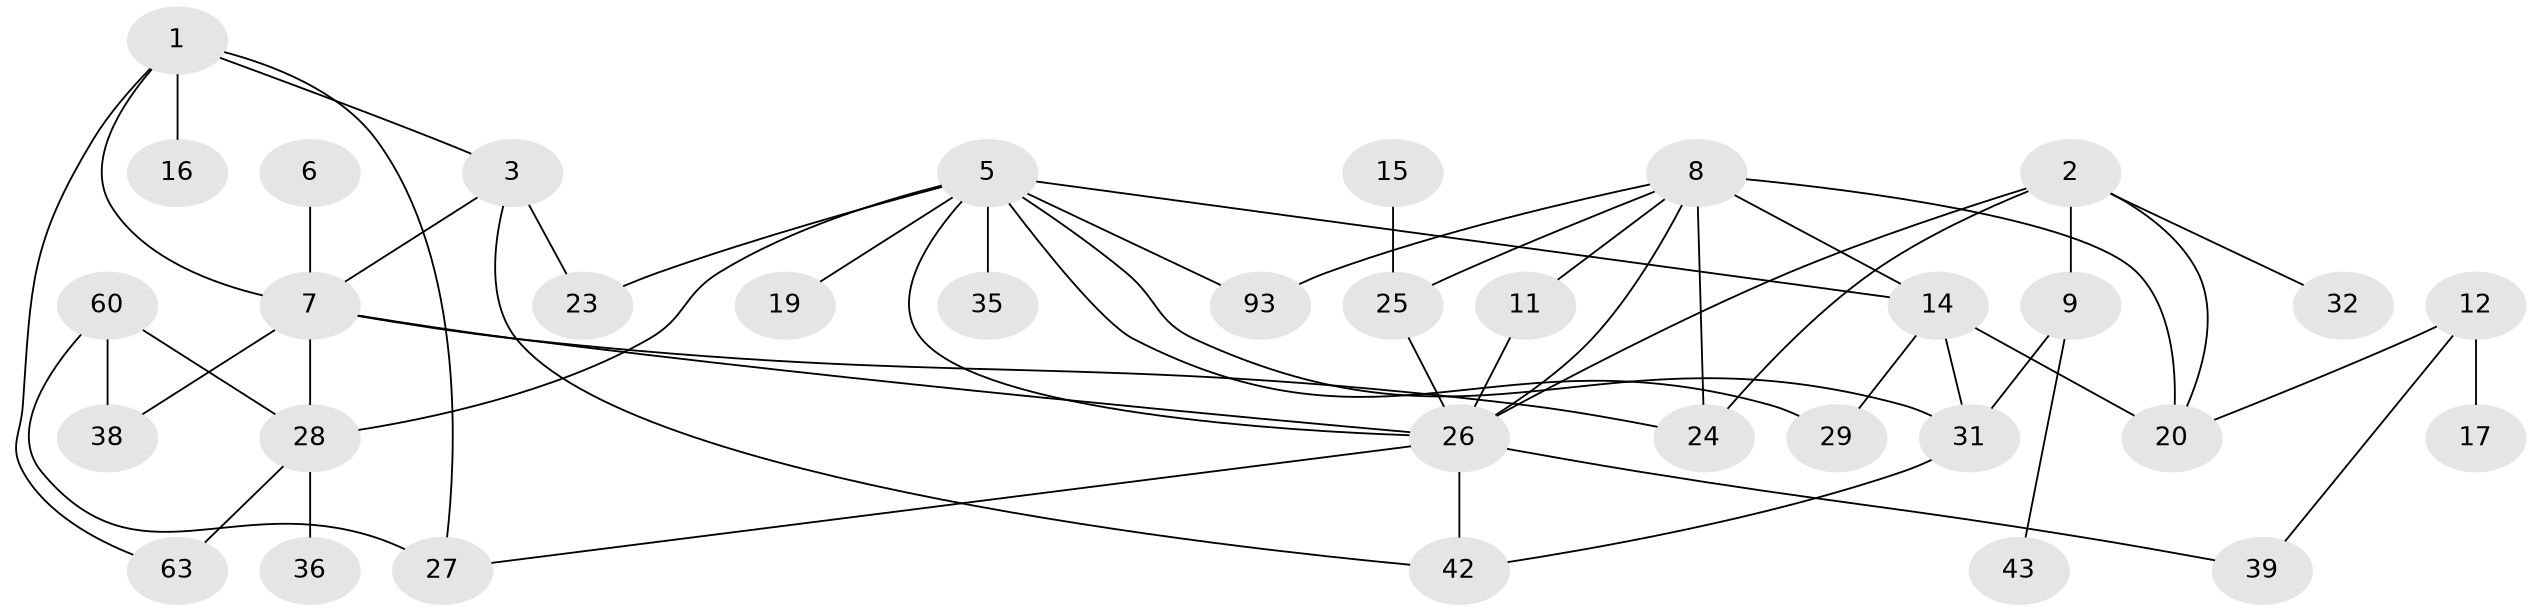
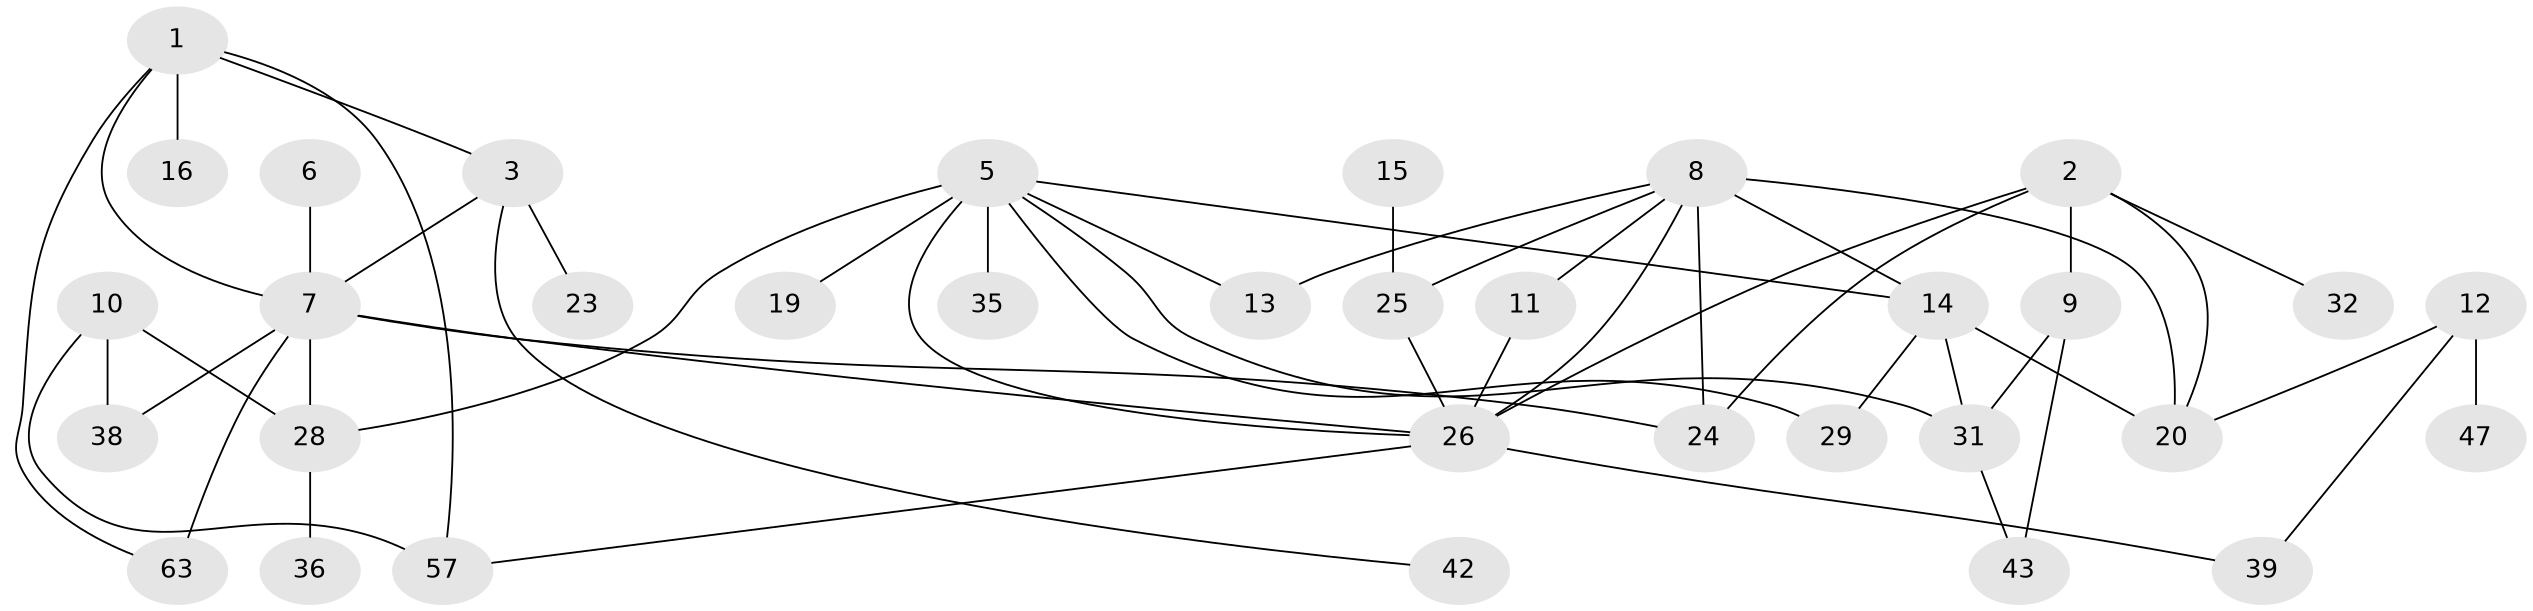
(749, 242) -> none
(108, 306) -> (108, 306)
(1260, 306) -> (1260, 306)
(2476, 438) -> (2476, 438)
(244, 504) -> (230, 433)
(1459, 505) -> none
(1722, 521) -> (1994, 504)
(443, 571) -> (443, 571)
